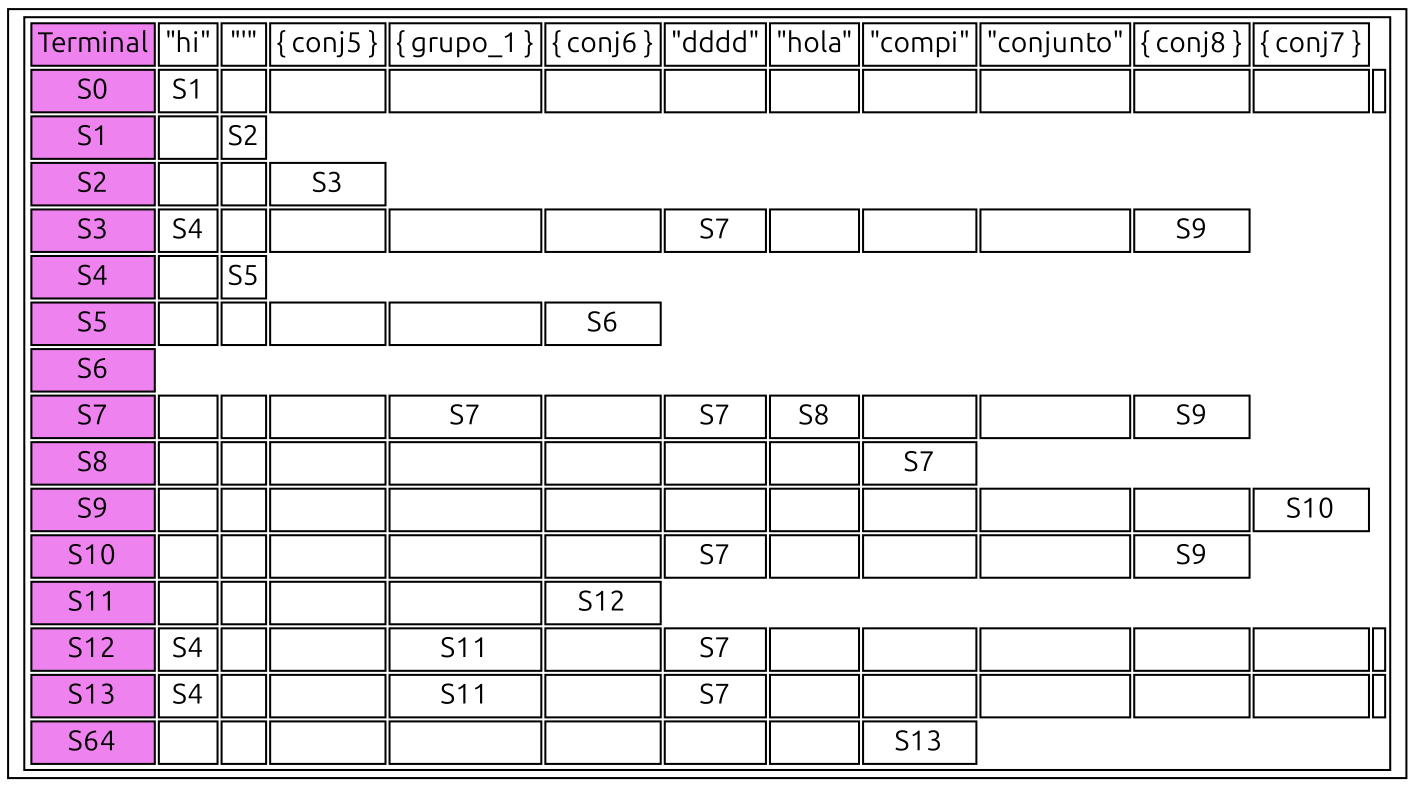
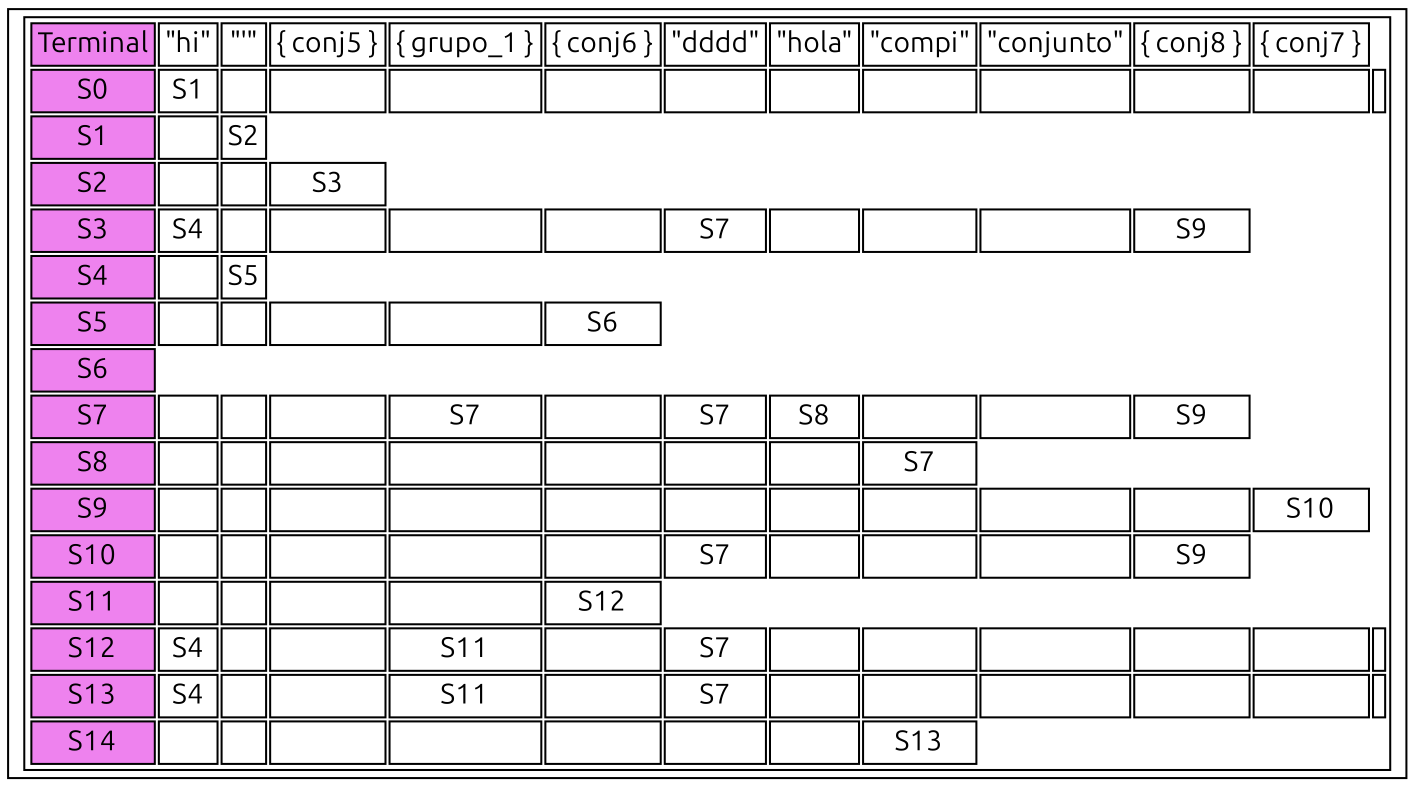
(93, 742) -> (93, 742)
